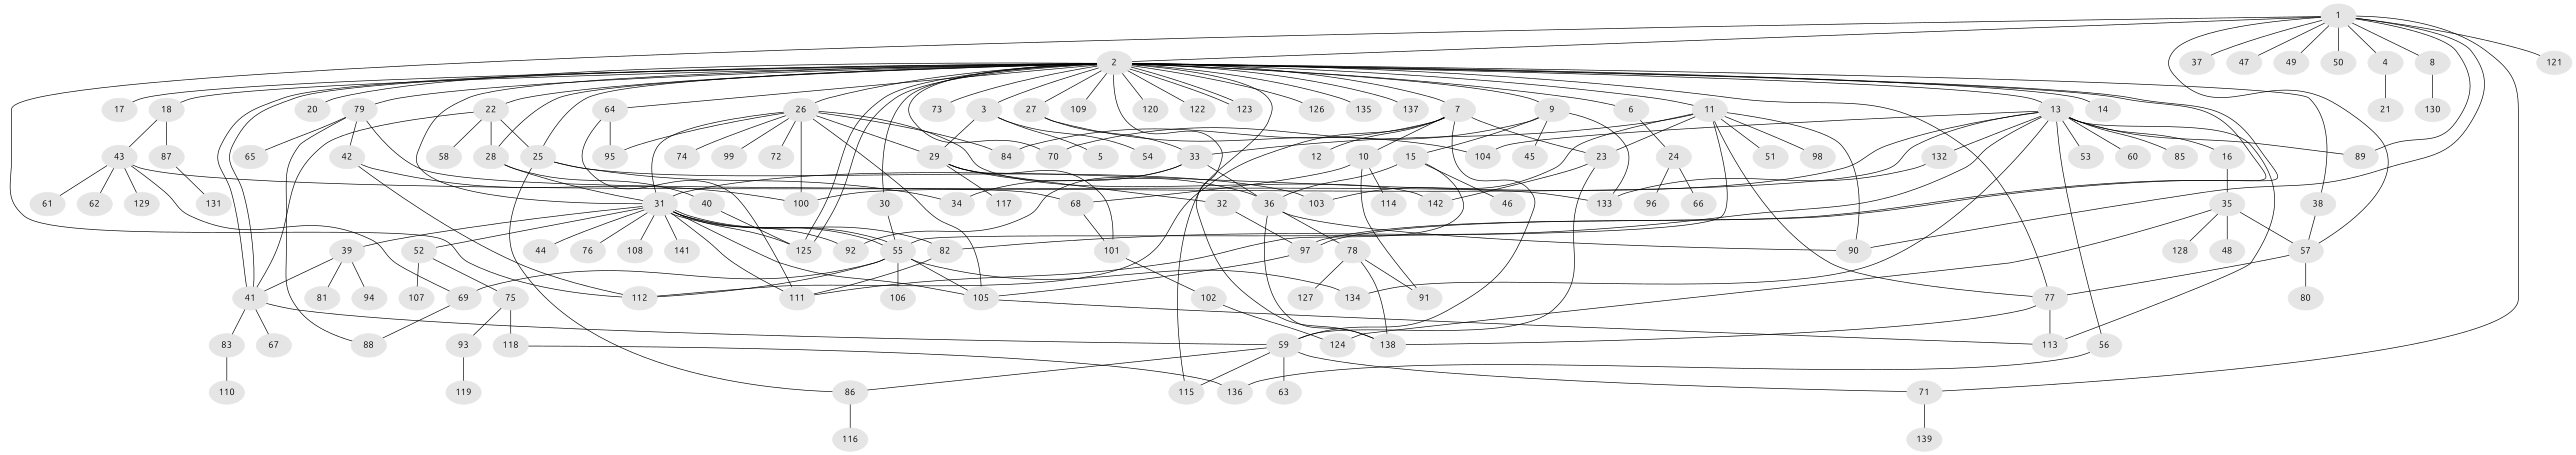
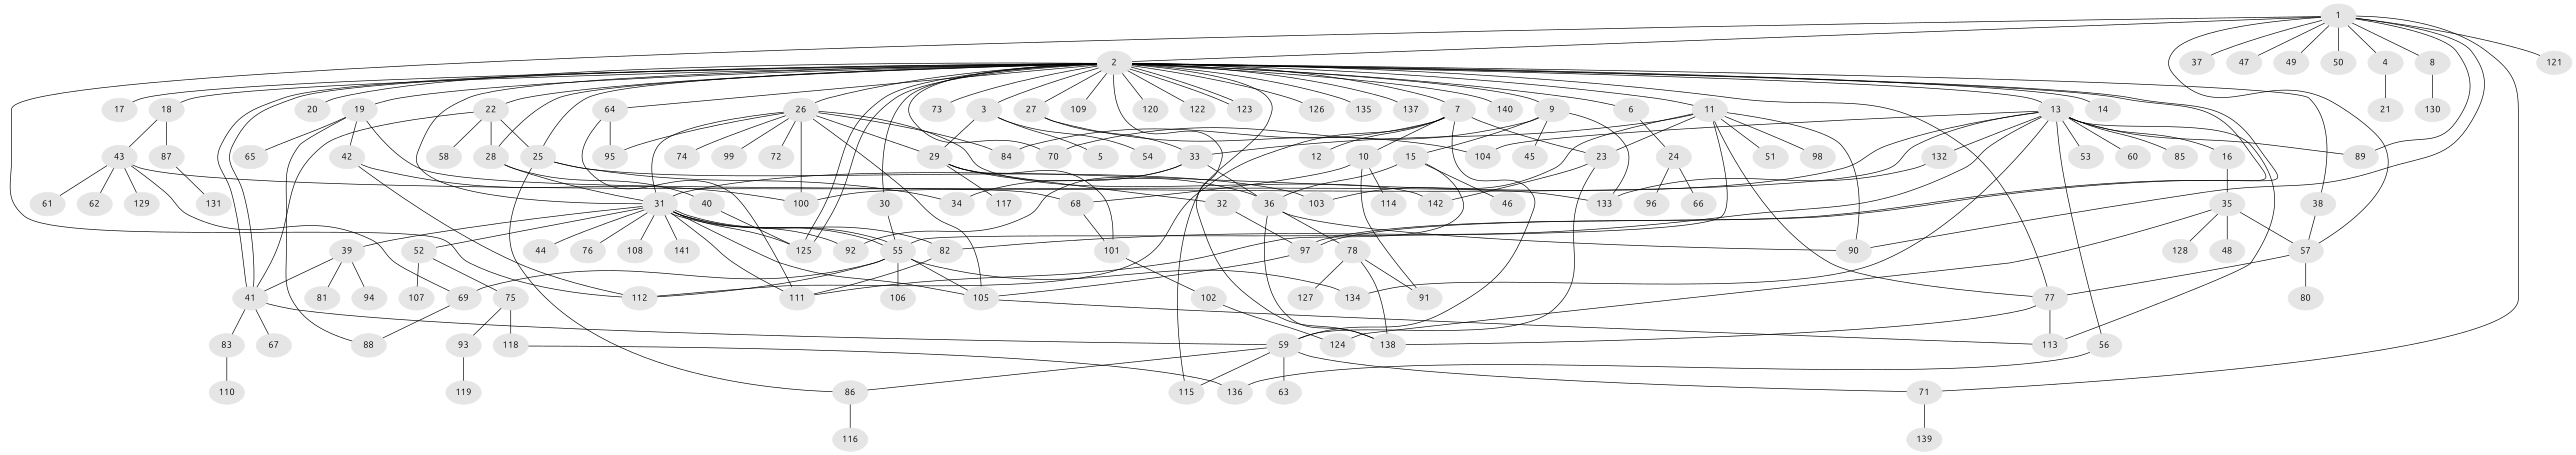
(360, 110) -> (360, 110)
none -> (1505, 110)
